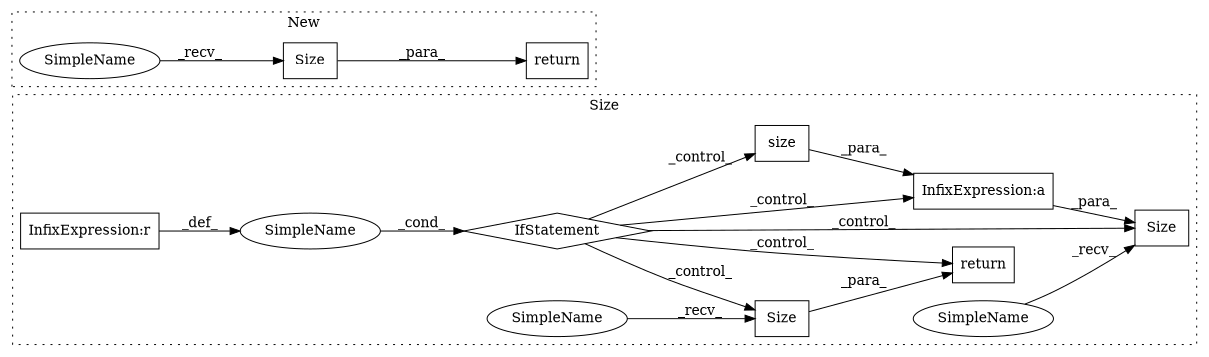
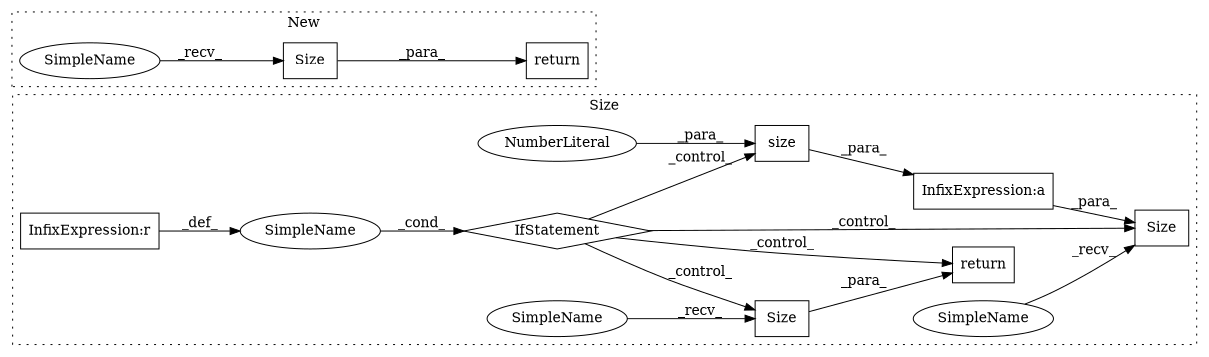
none -> (557, 143)
(762, 212) -> none
